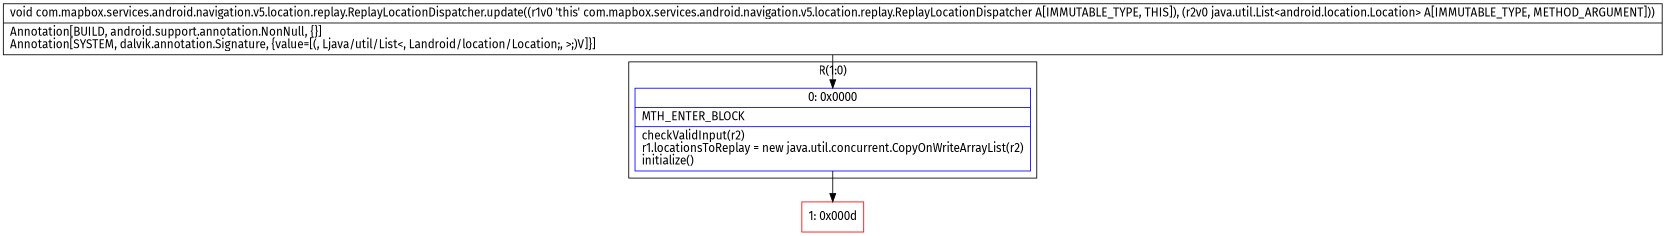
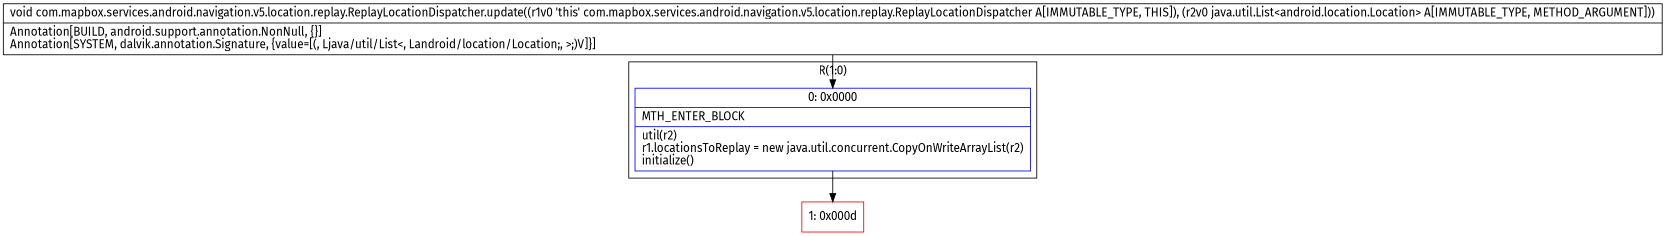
(694, 136) -> (660, 136)
